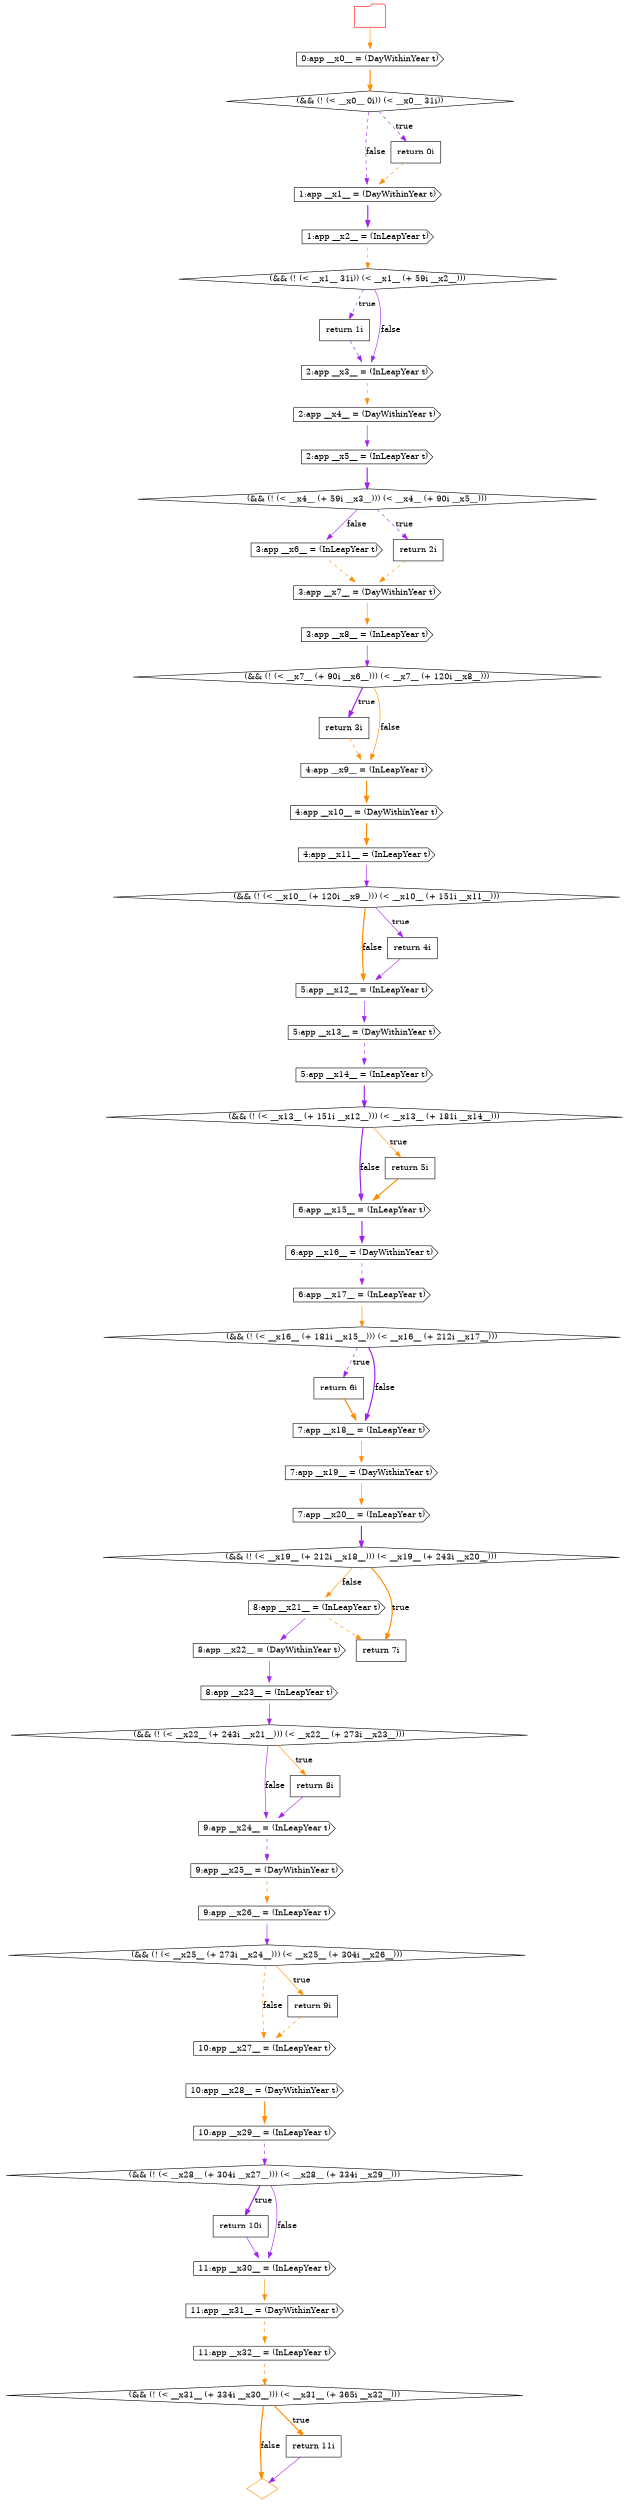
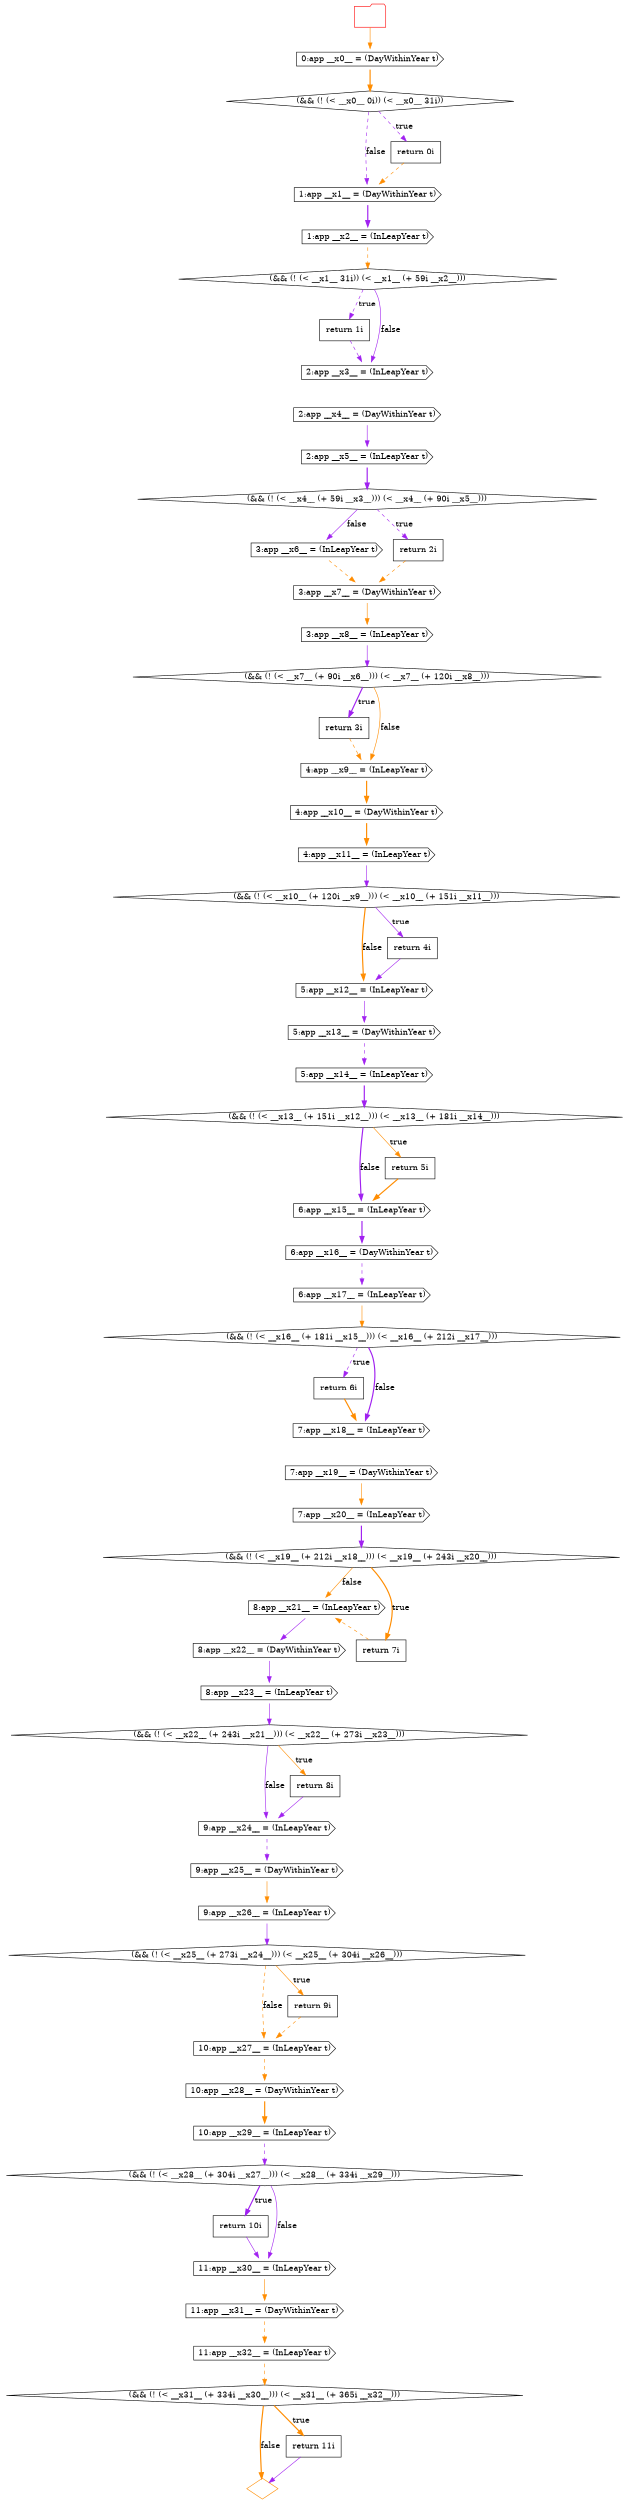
(367, 391) -> none
(361, 1449) -> none
(343, 1627) -> (355, 1630)
(267, 1889) -> (267, 1889)
none -> (265, 2067)
